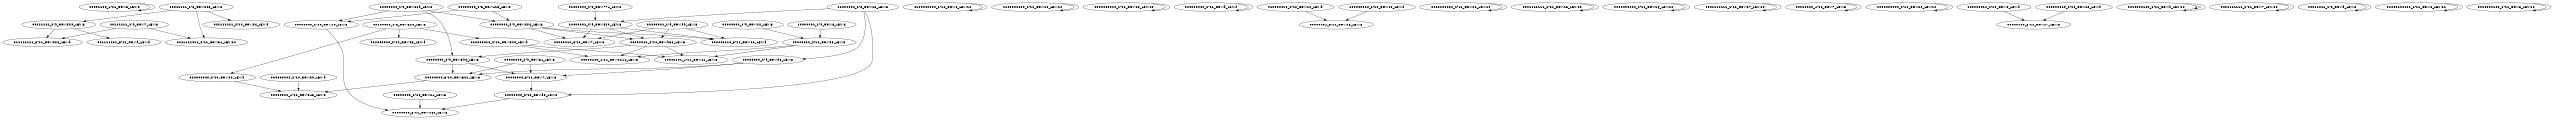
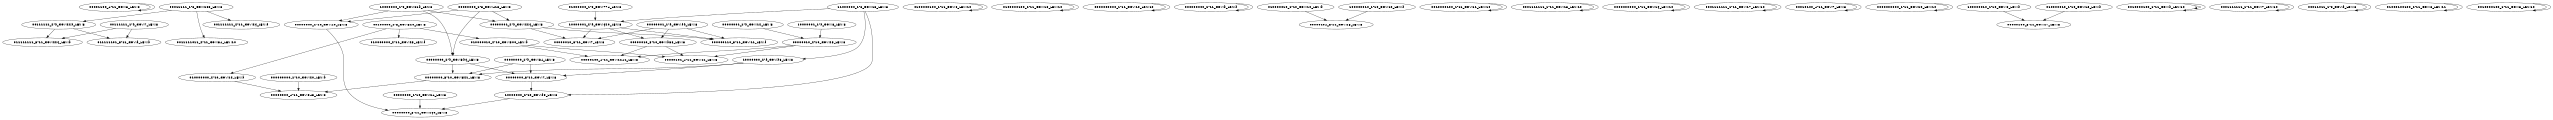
(169, 33) -> (130, 32)
(584, 33) -> none
(564, 51) -> (462, 30)
